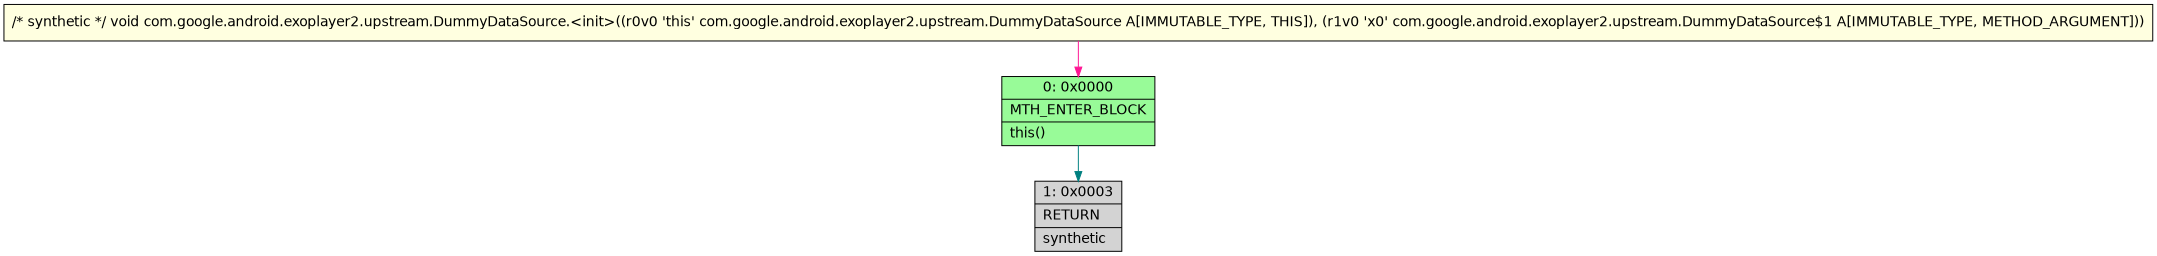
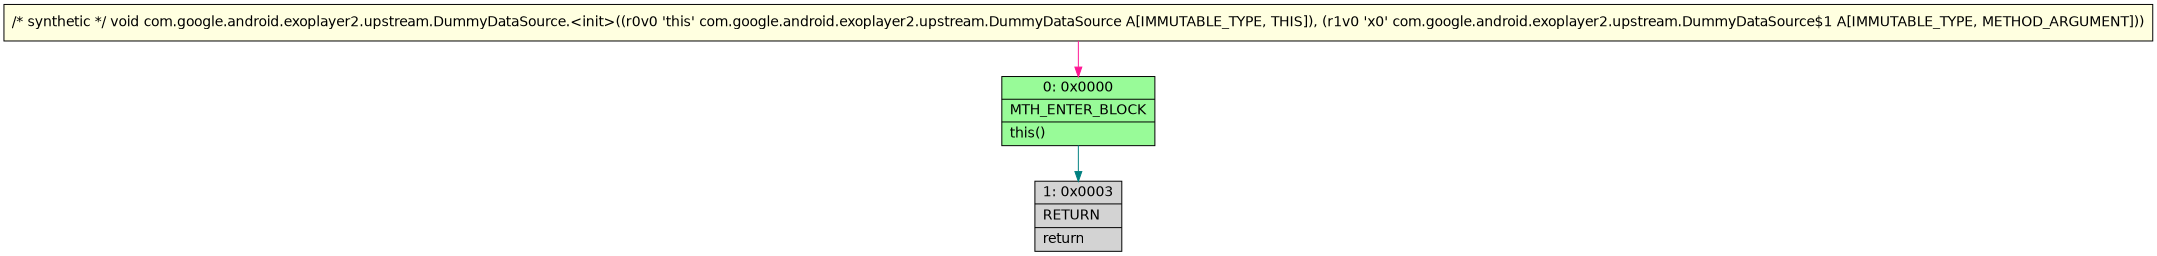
(1074, 239) -> (1064, 239)
